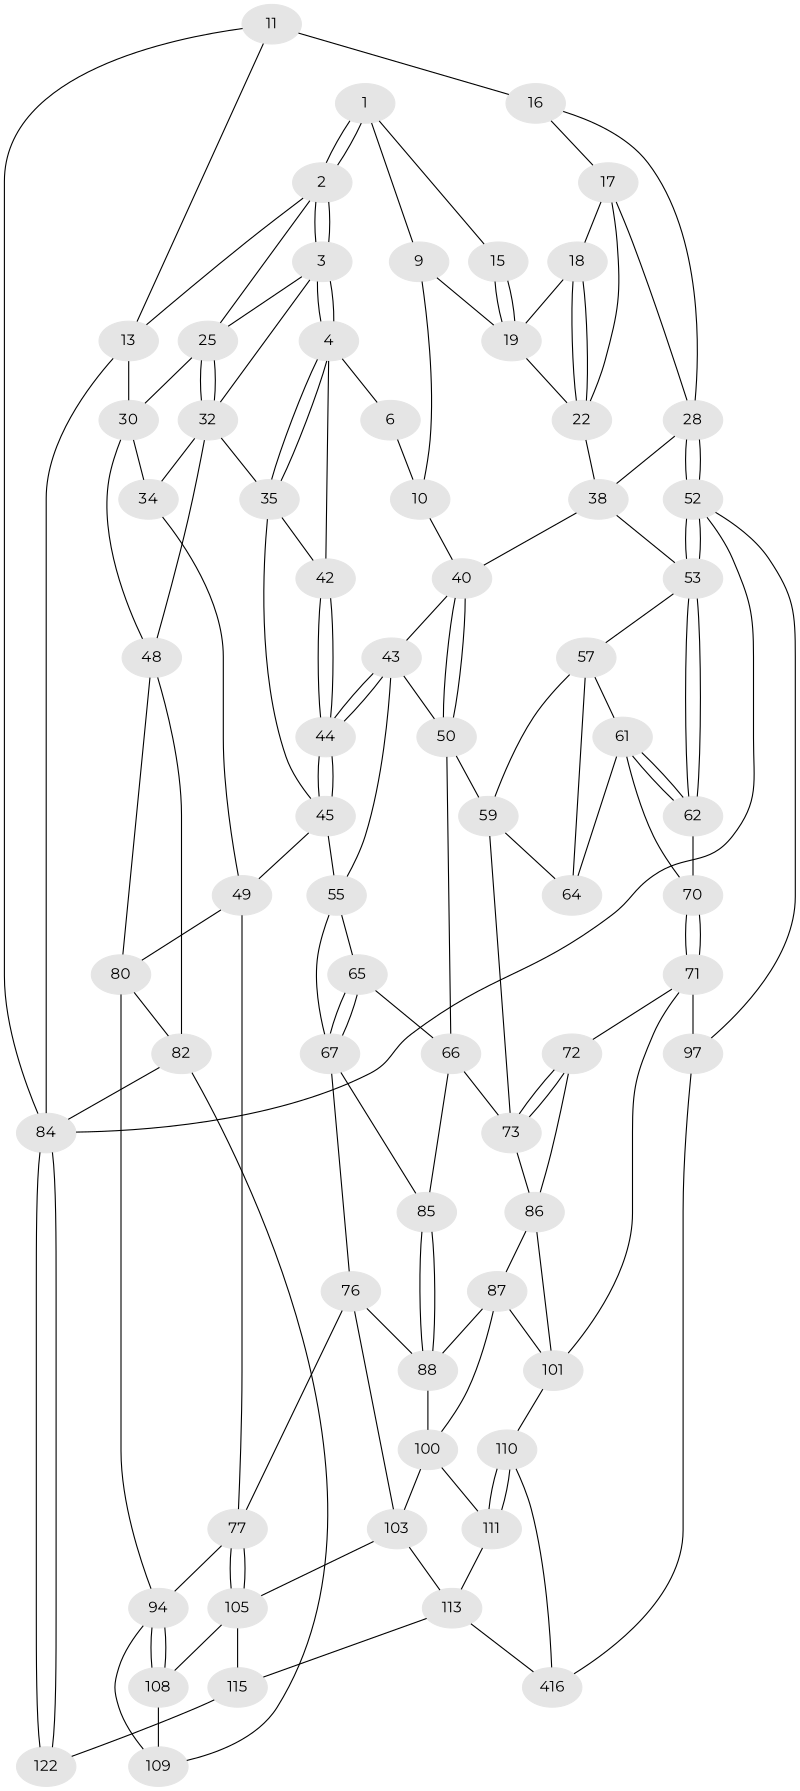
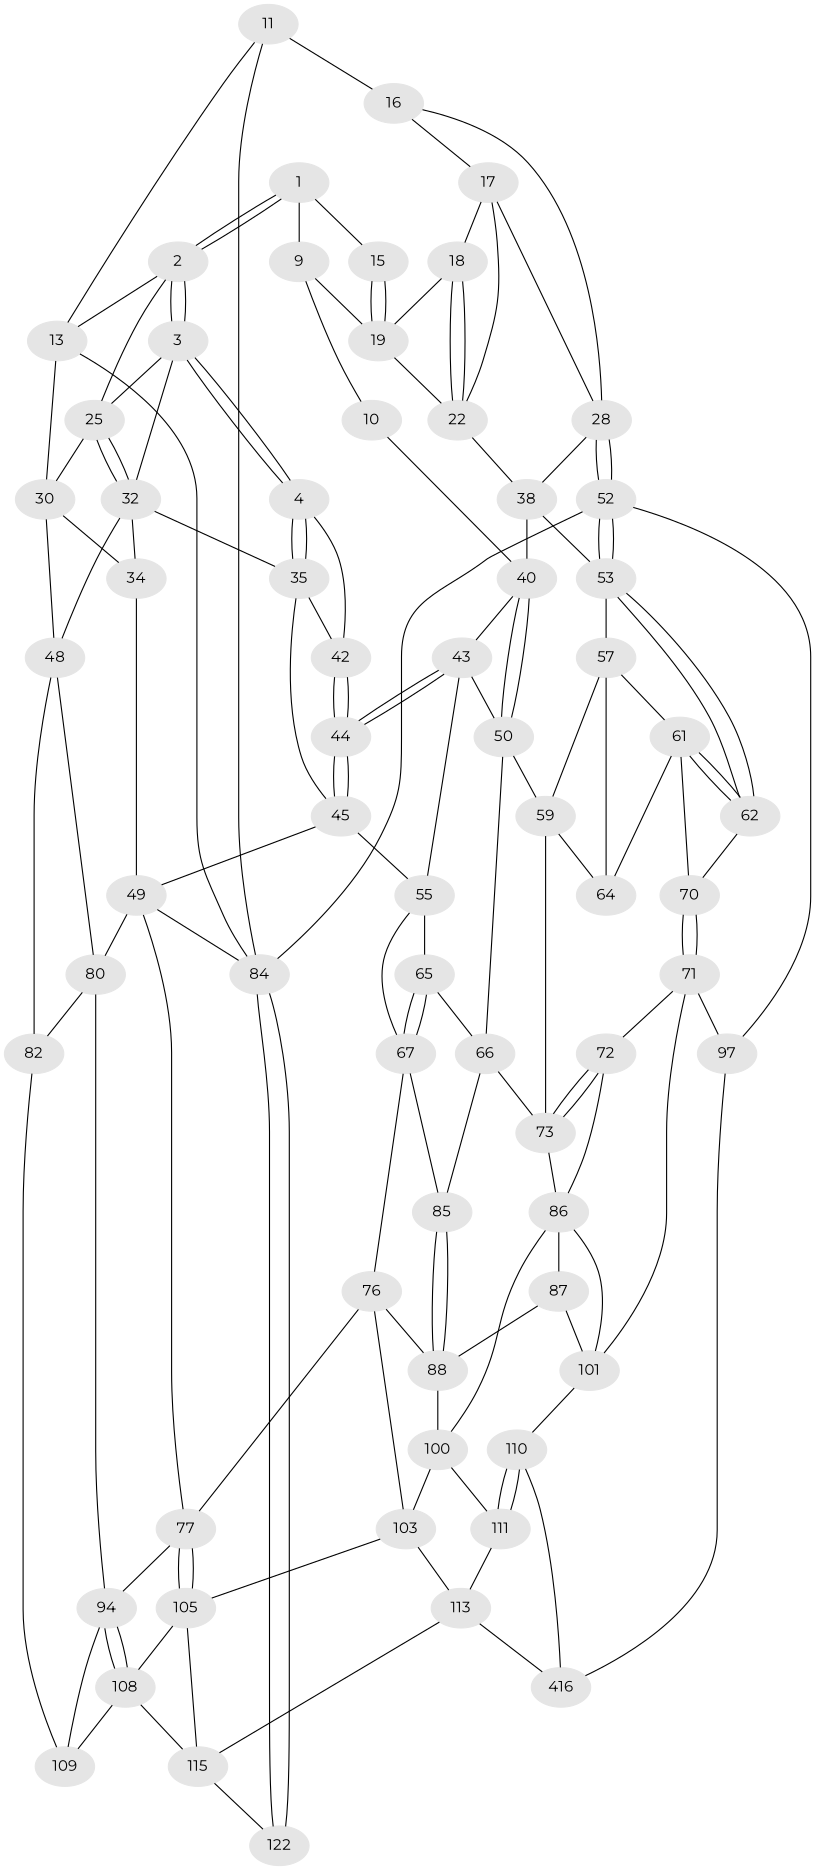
(391, 420) -> none
(114, 1093) -> (198, 935)
(474, 1374) -> (501, 1320)
none -> (162, 1727)
